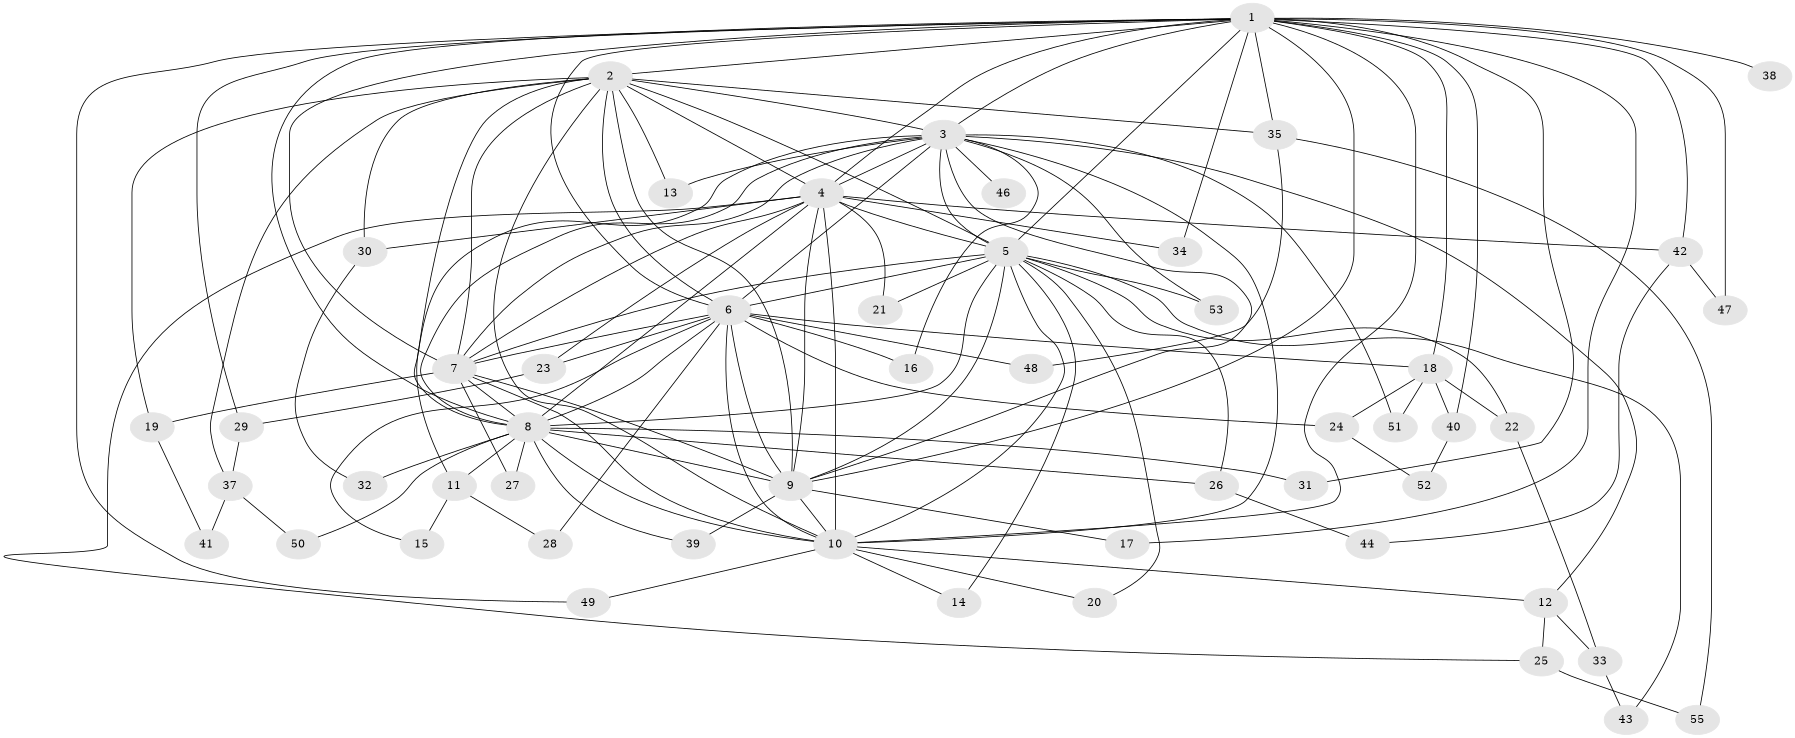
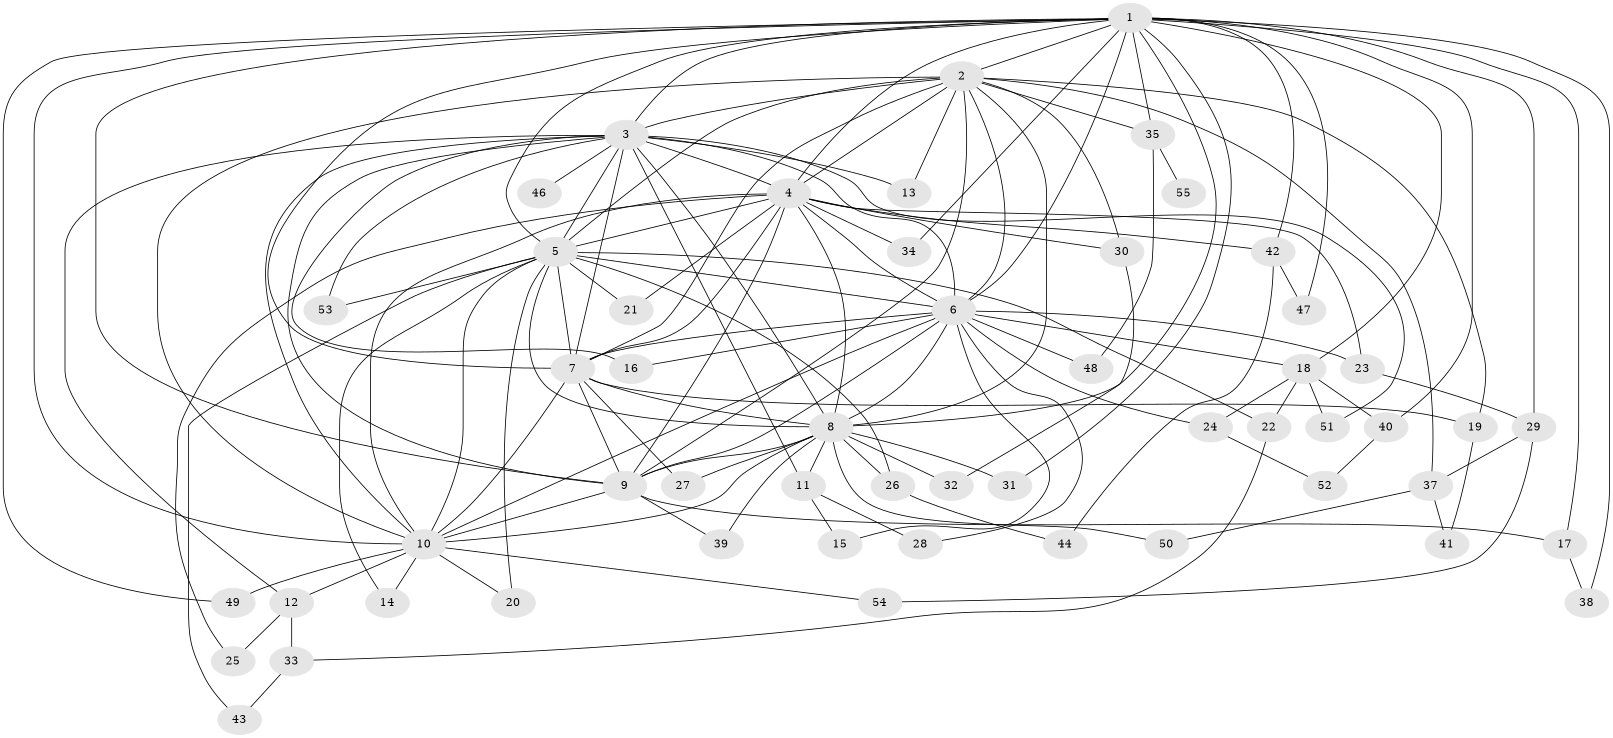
none -> (867, 257)
(943, 403) -> none
none -> (1576, 573)
none -> (880, 603)
(1621, 694) -> none
